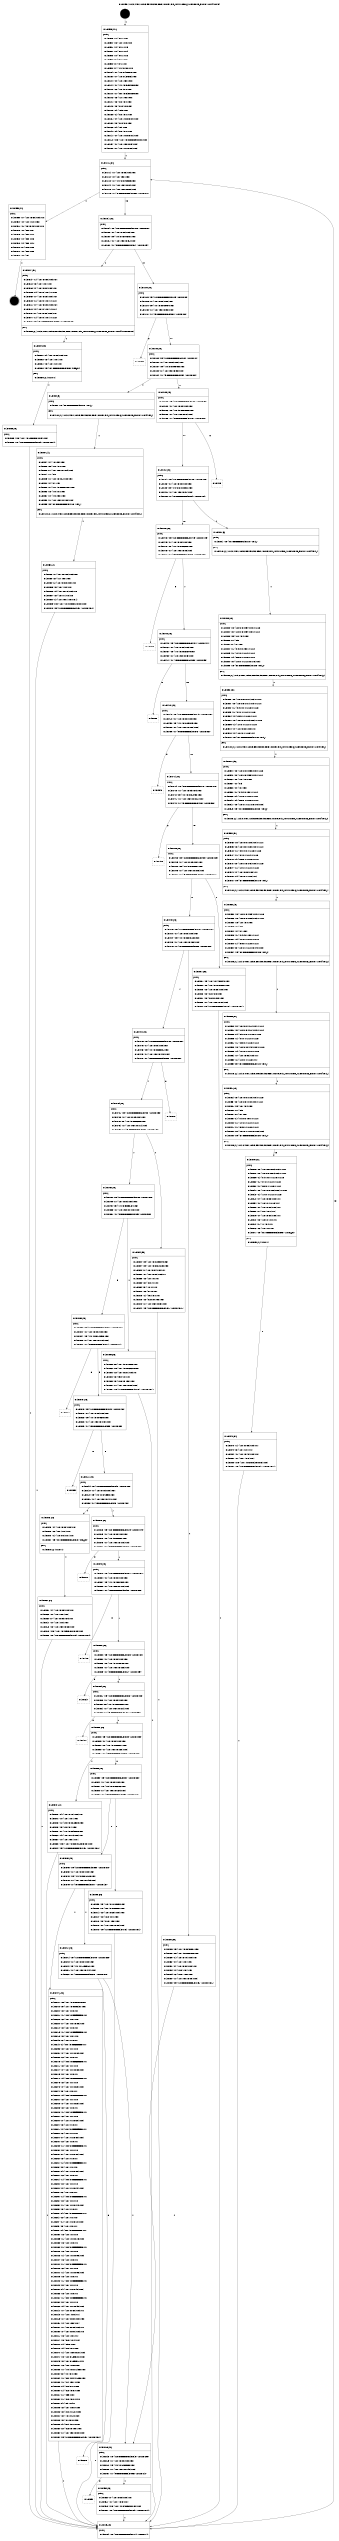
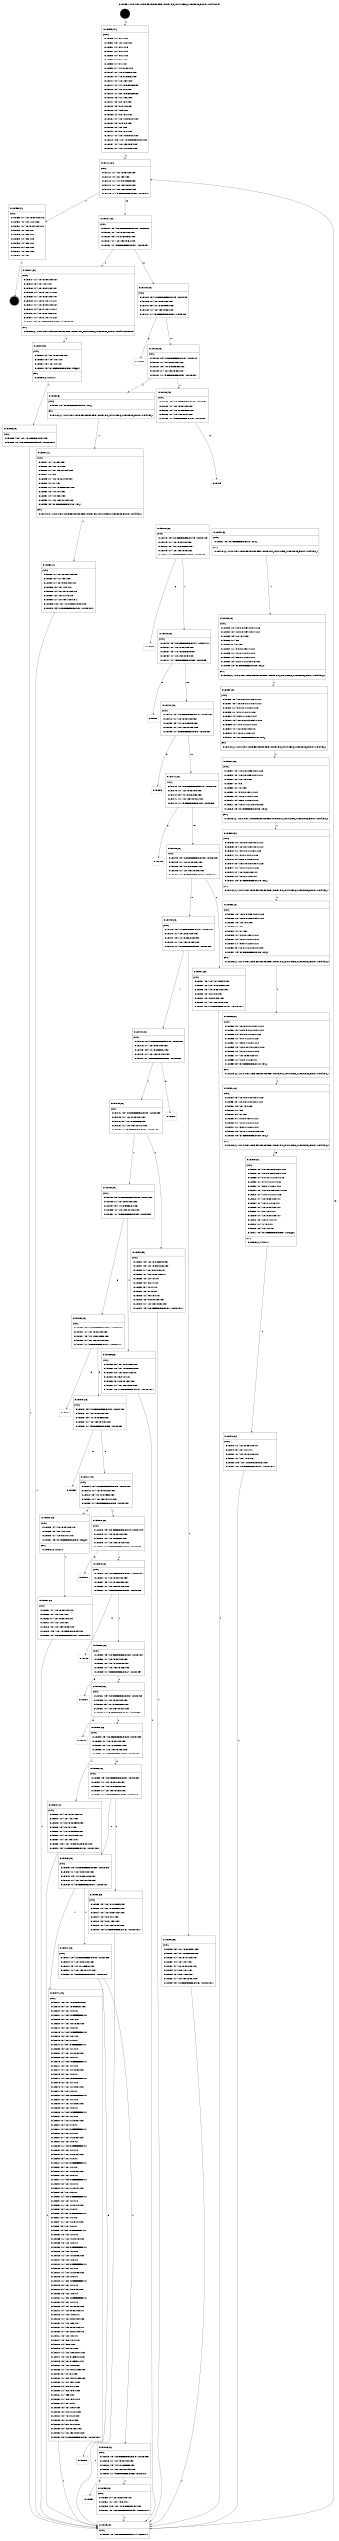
(183, 483) -> none
(153, 2226) -> (205, 2262)
